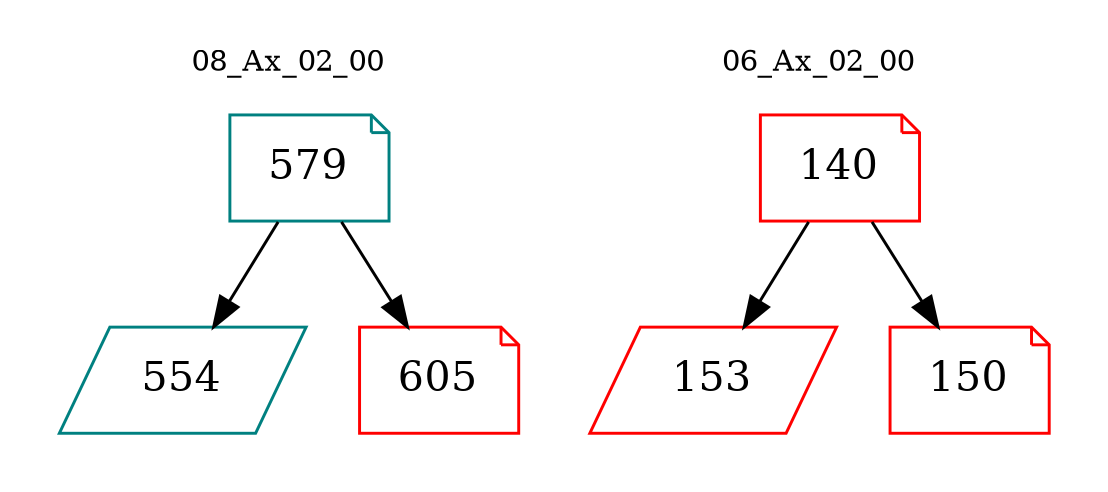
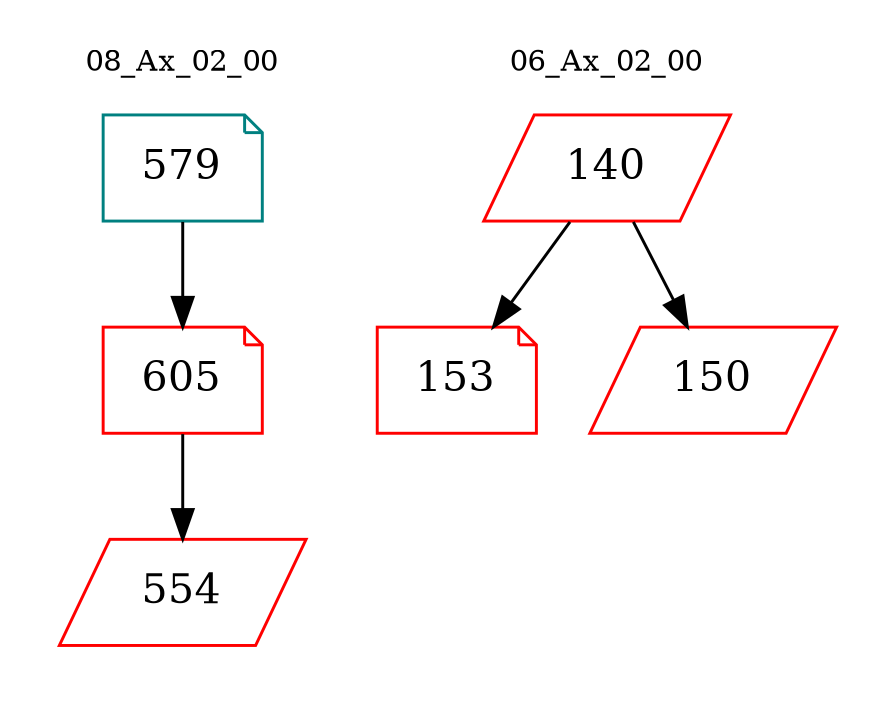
(840, 168) -> (607, 168)
(254, 262) -> (183, 472)
(183, 380) -> (183, 592)
(713, 380) -> (457, 380)
(970, 380) -> (713, 380)
